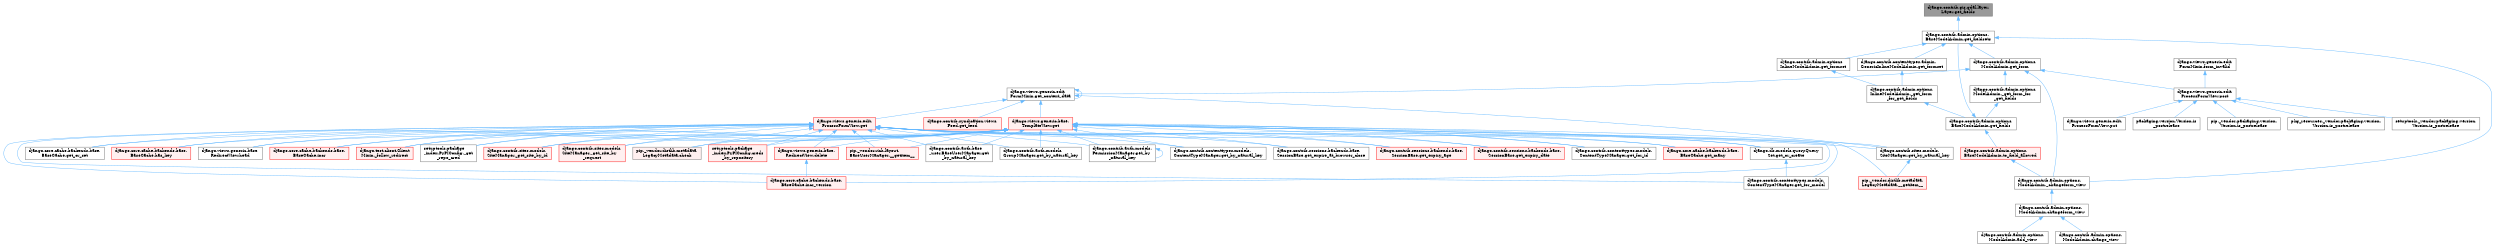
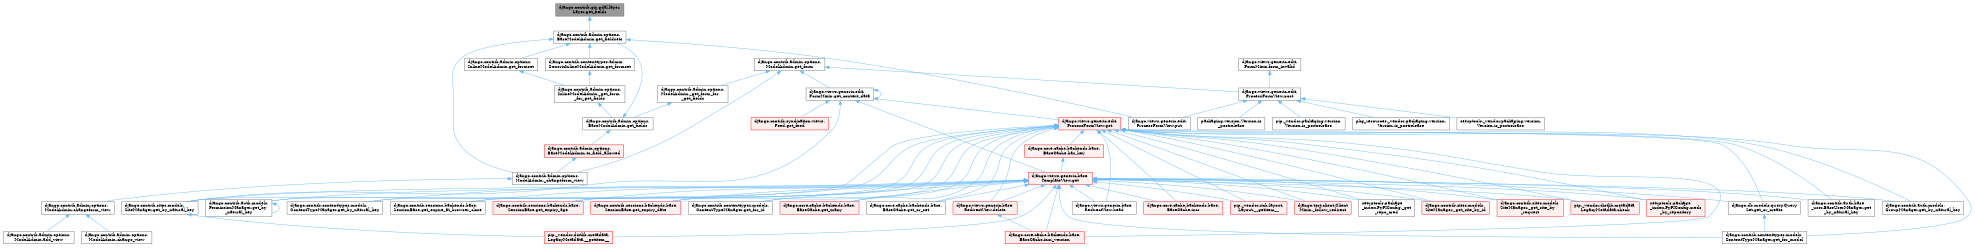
(1984, 52) -> (884, 67)
(591, 135) -> (1062, 167)
(667, 153) -> (1605, 208)
(882, 153) -> (1259, 208)
